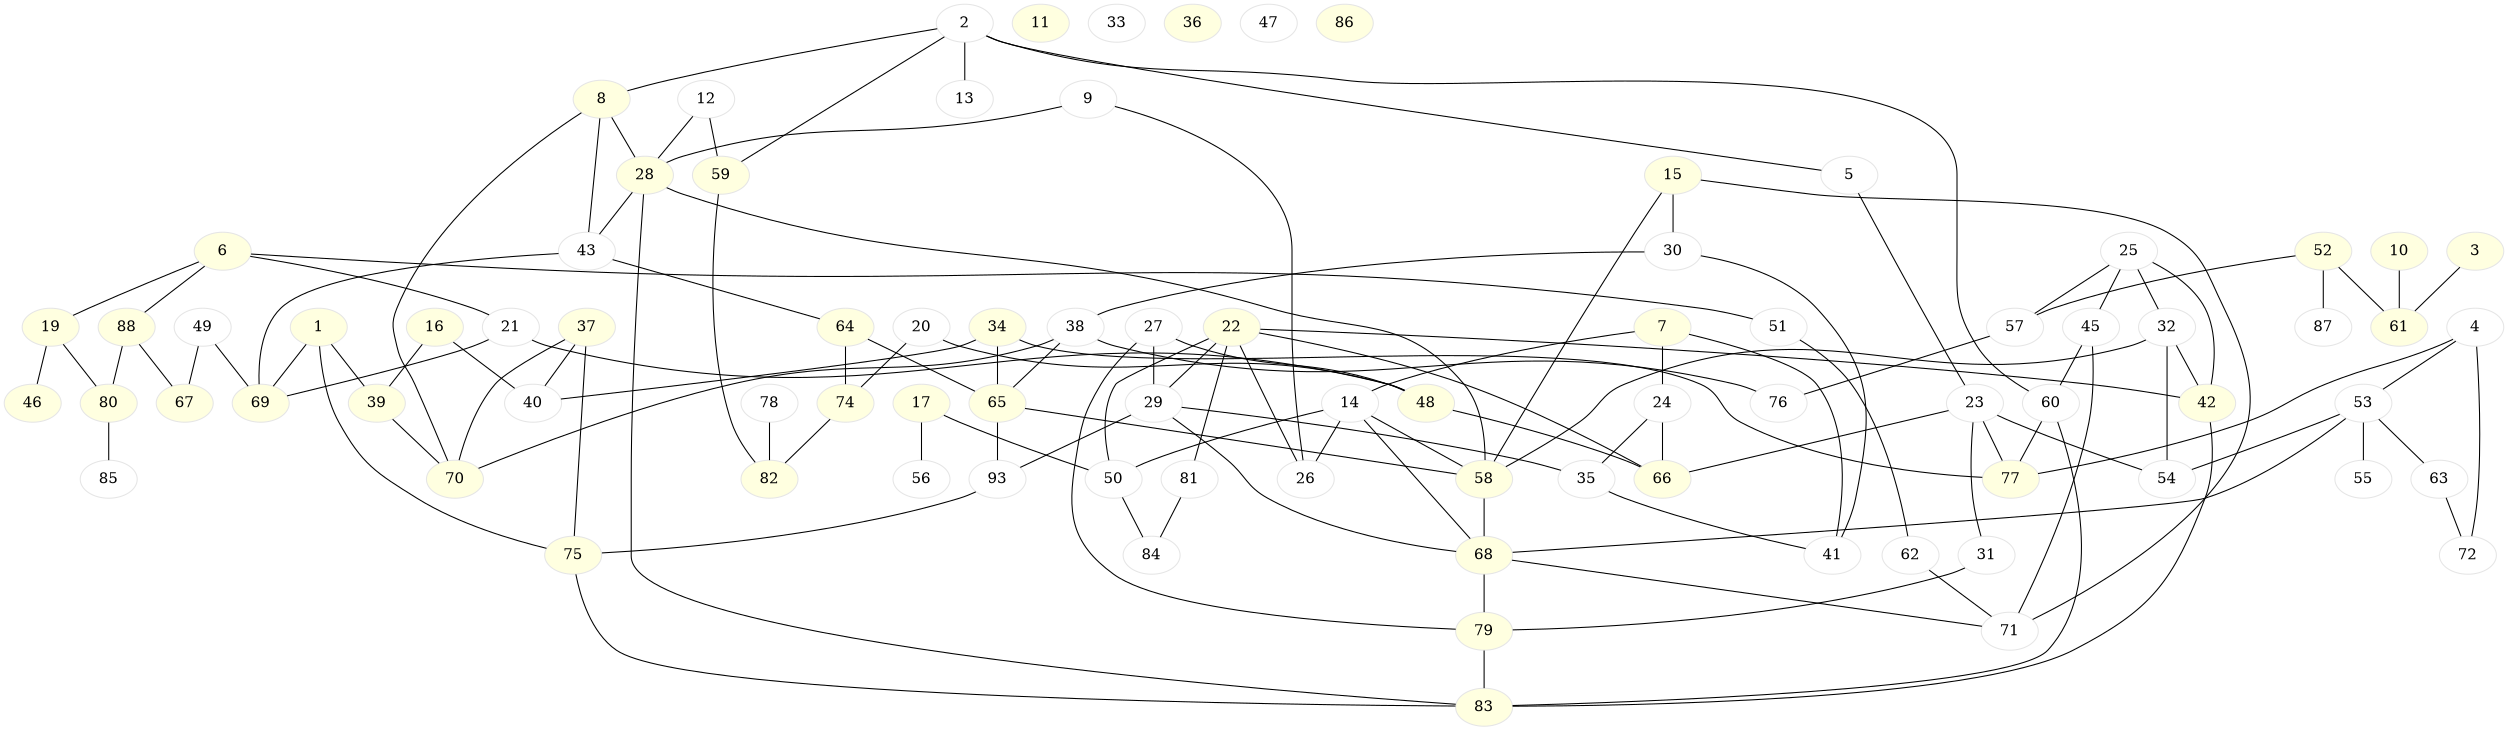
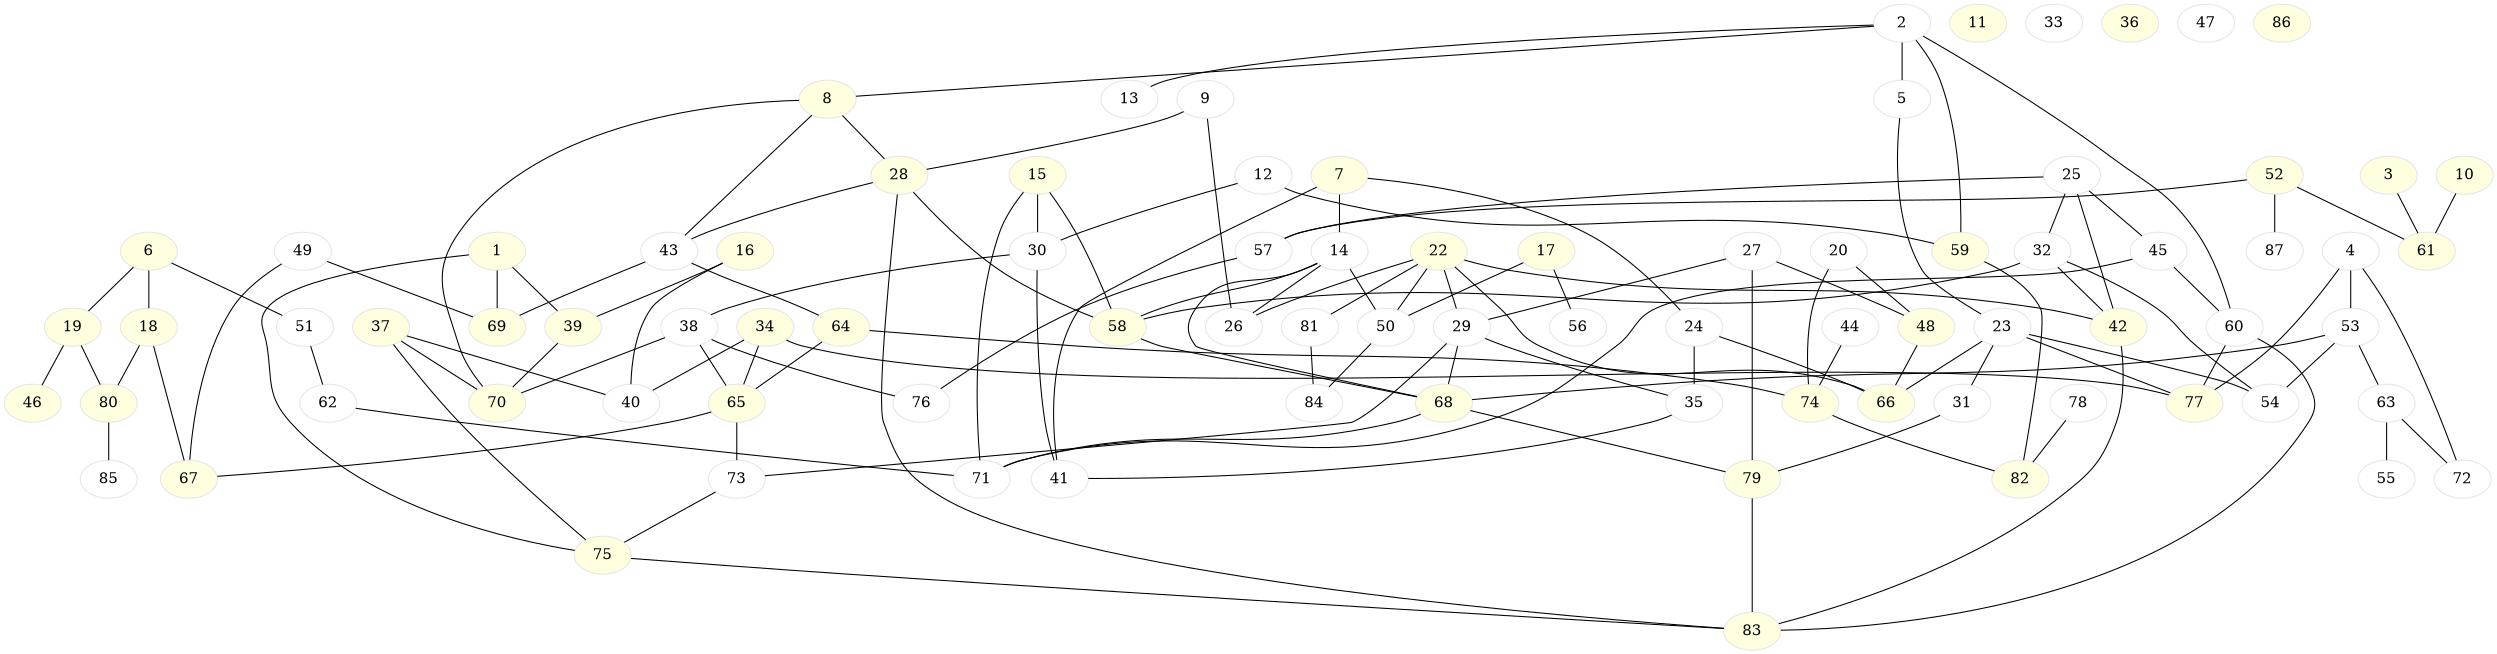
(676, 137) -> (1149, 210)
(127, 327) -> (149, 327)
(511, 327) -> none
none -> (1850, 327)
(1241, 441) -> (466, 453)
(2363, 441) -> (2387, 441)
(998, 479) -> (737, 479)
